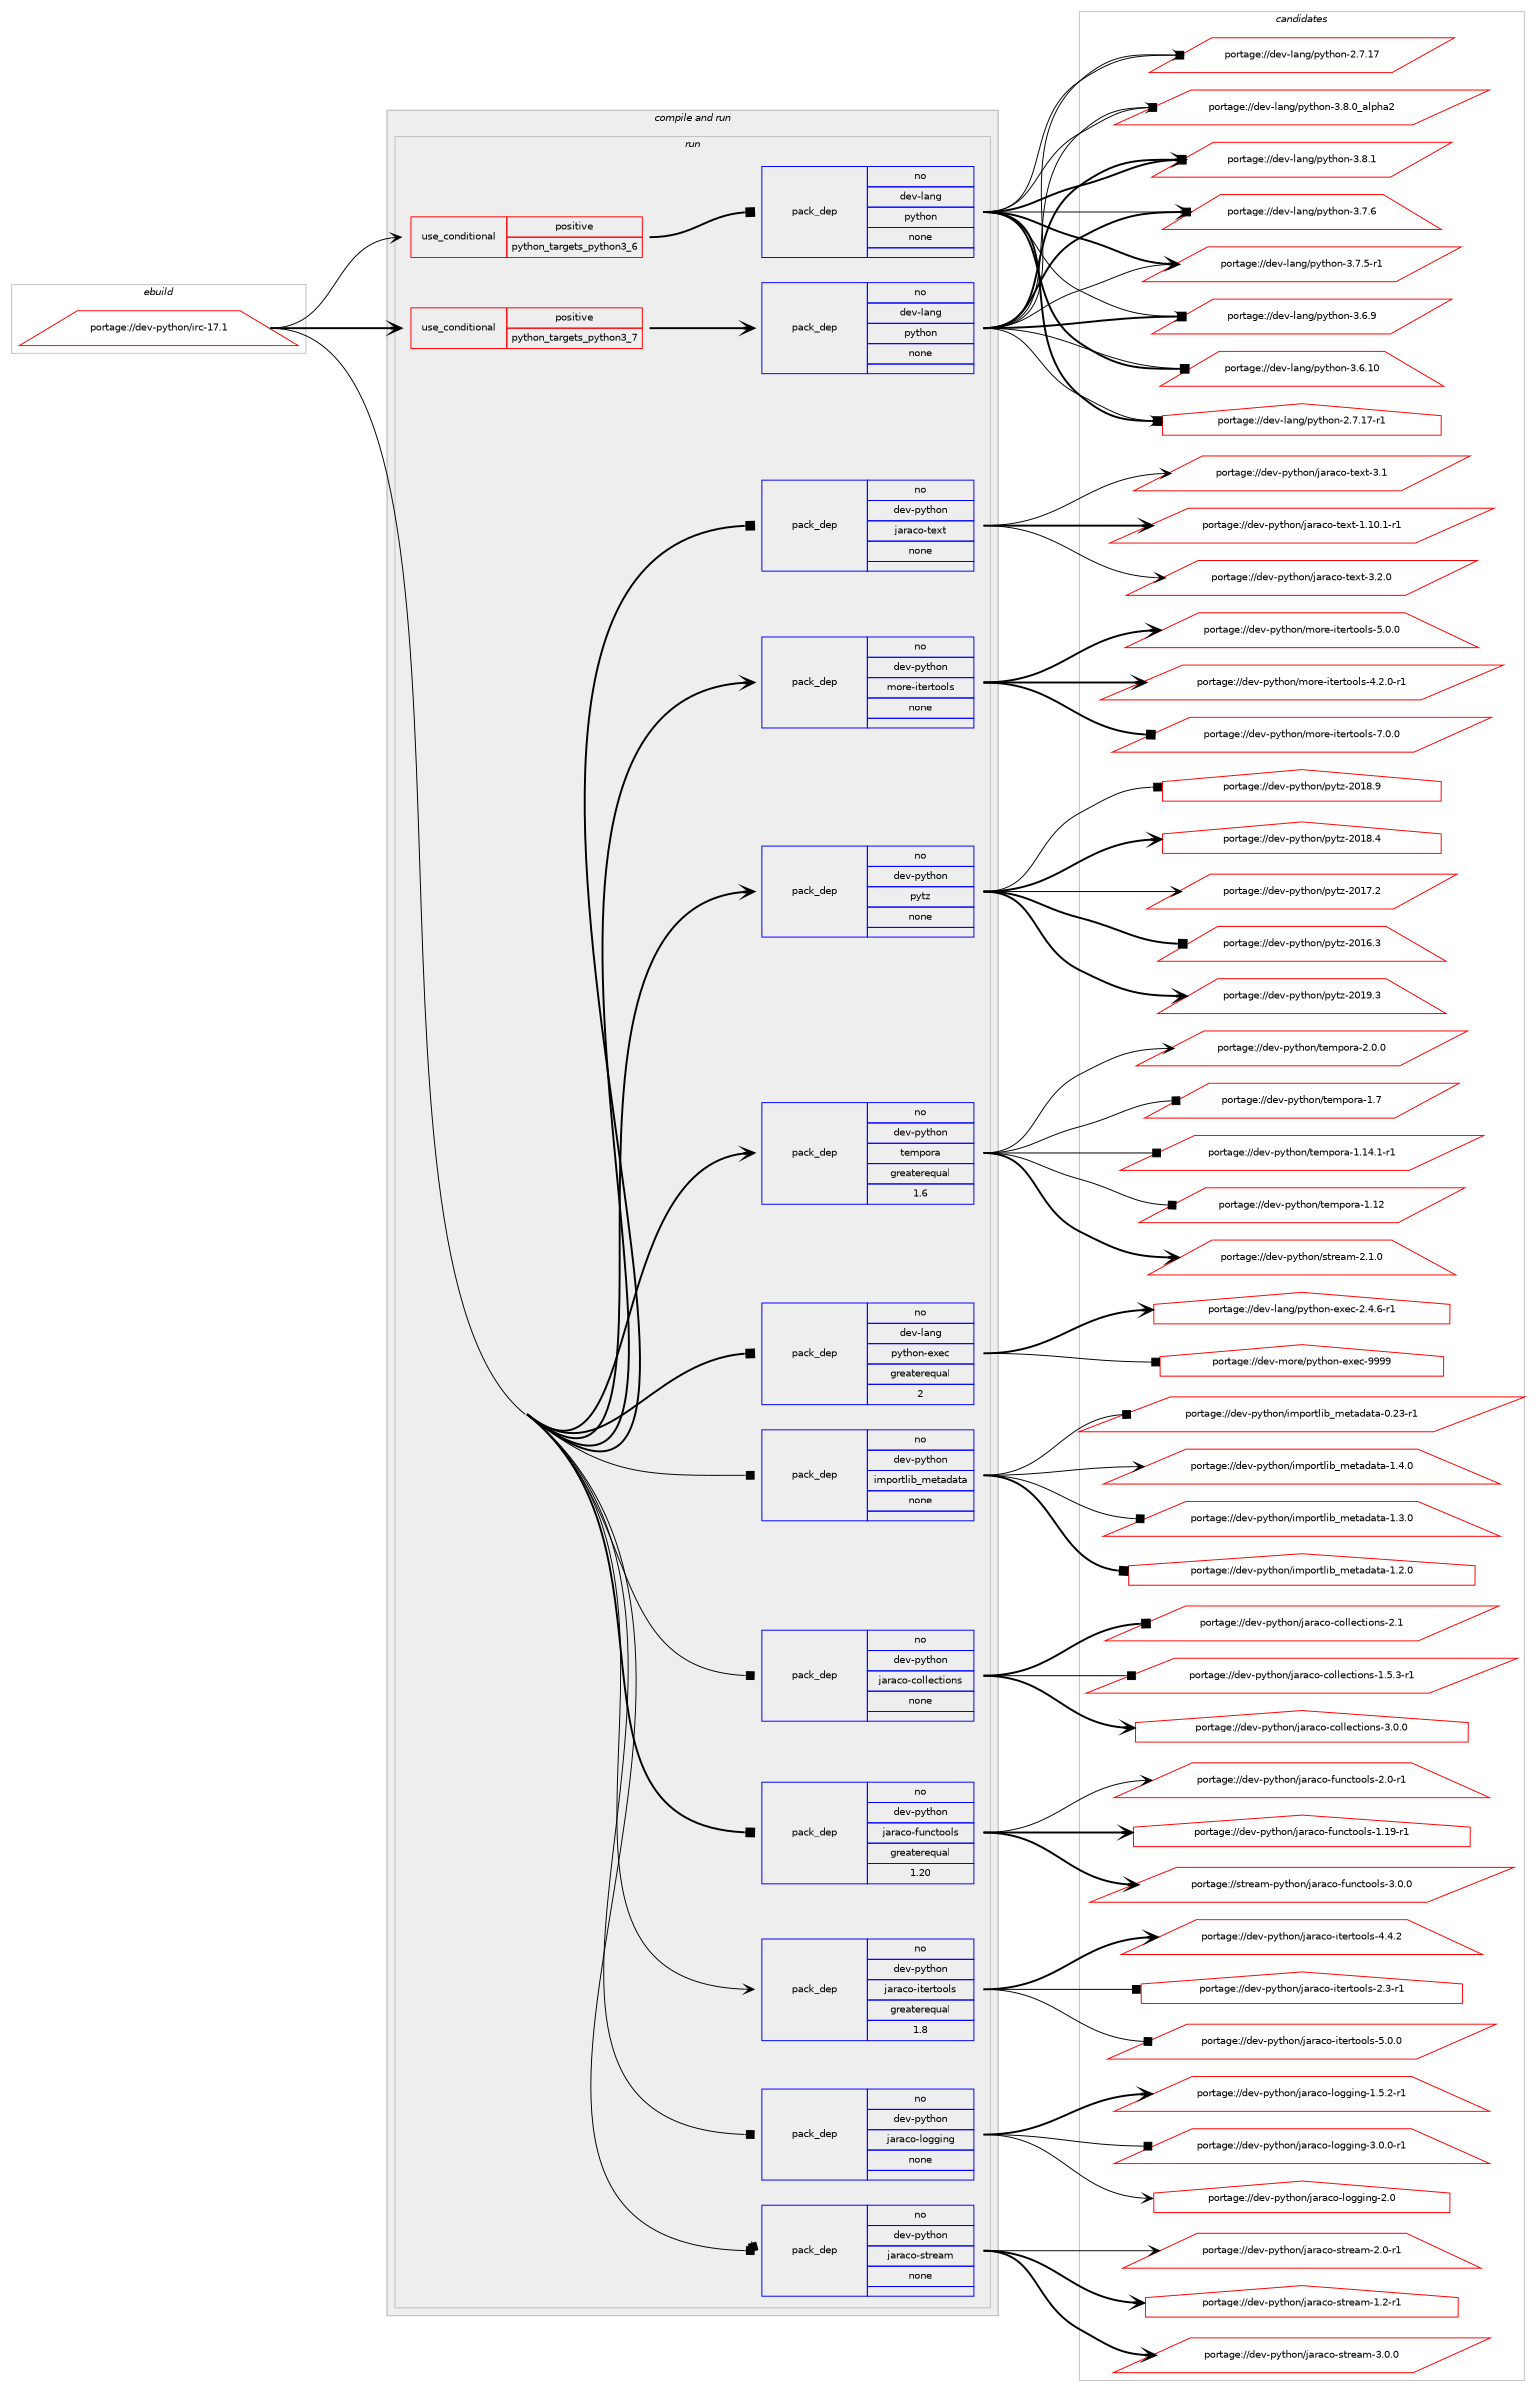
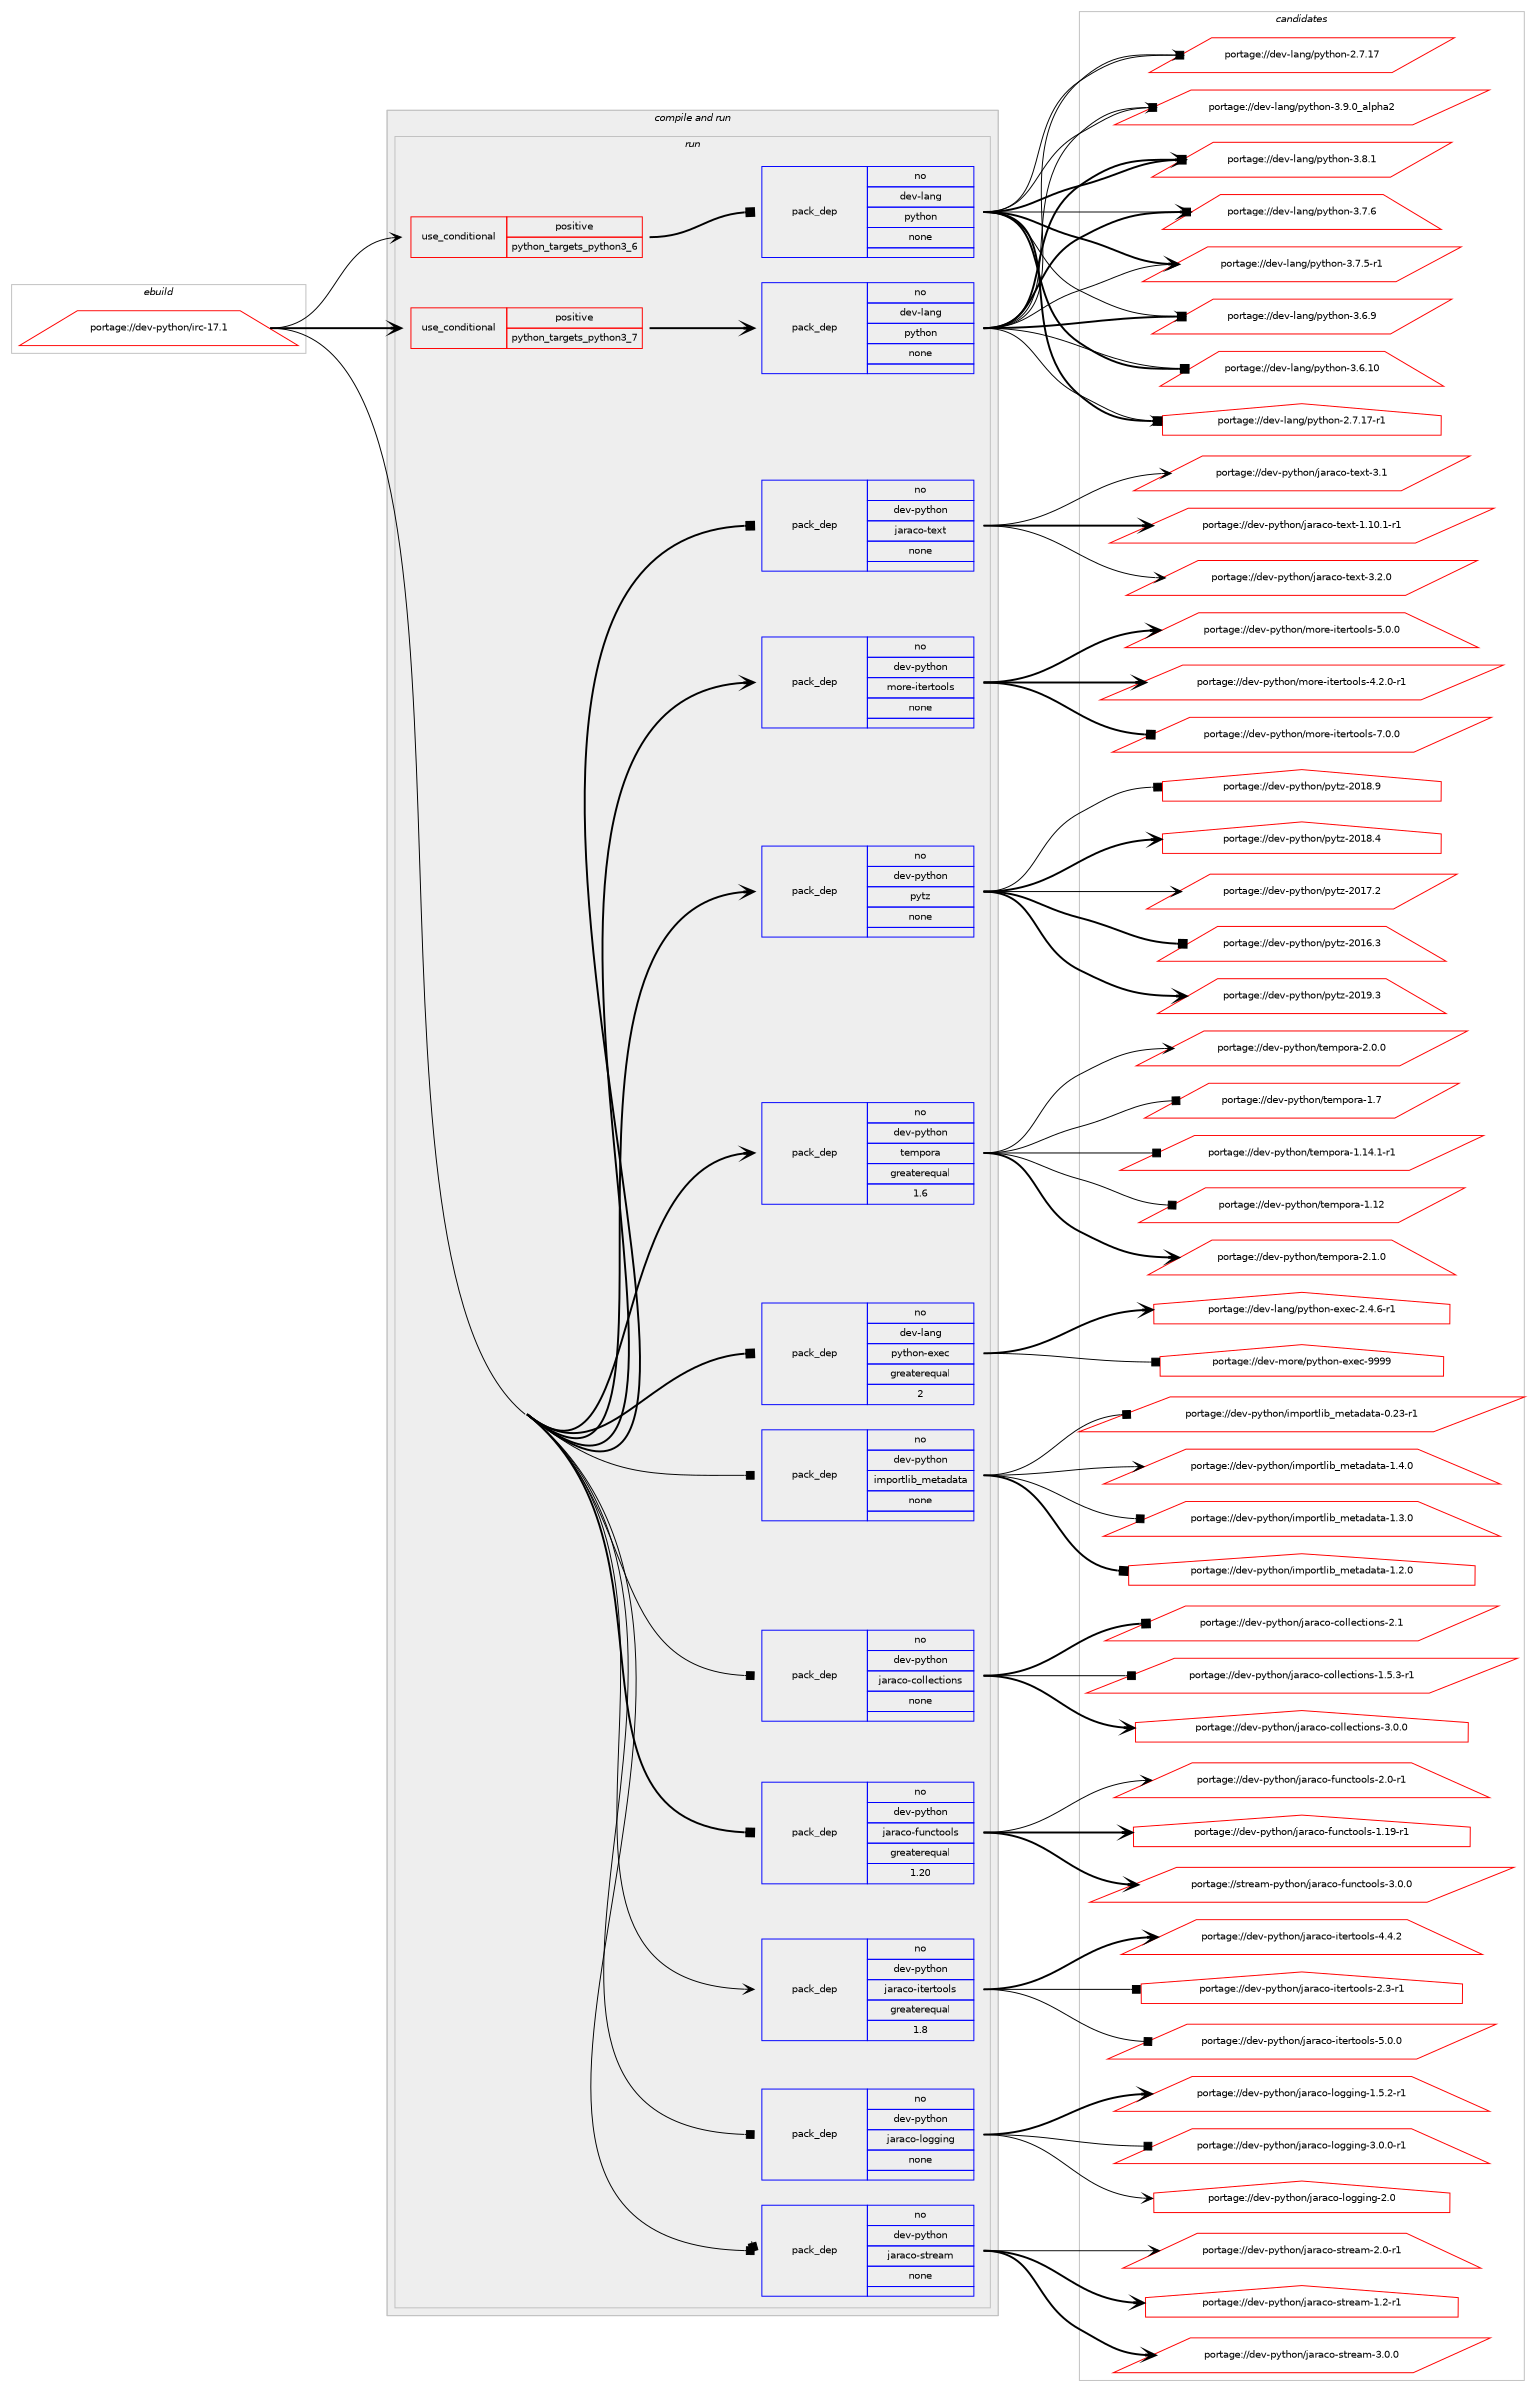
(1302, 107) -> (1302, 107)
(1302, 1258) -> (1302, 1258)
